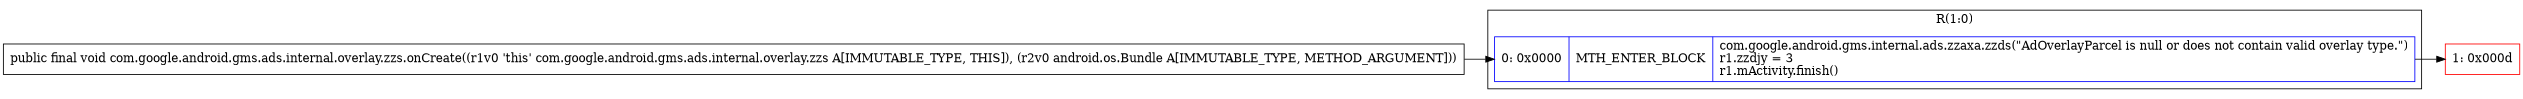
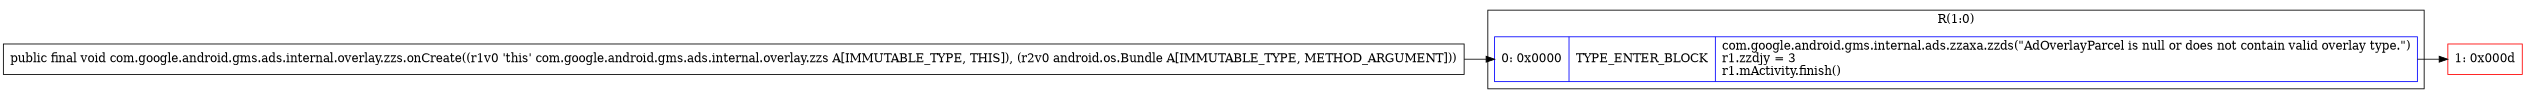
(1641, 59) -> (1642, 59)
